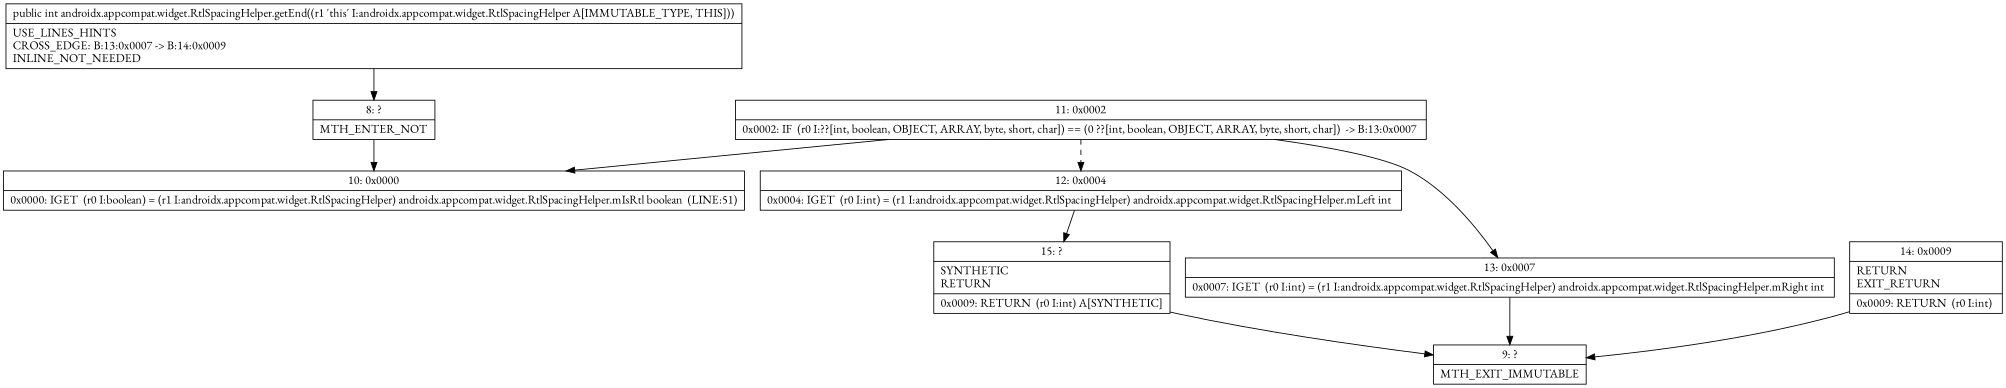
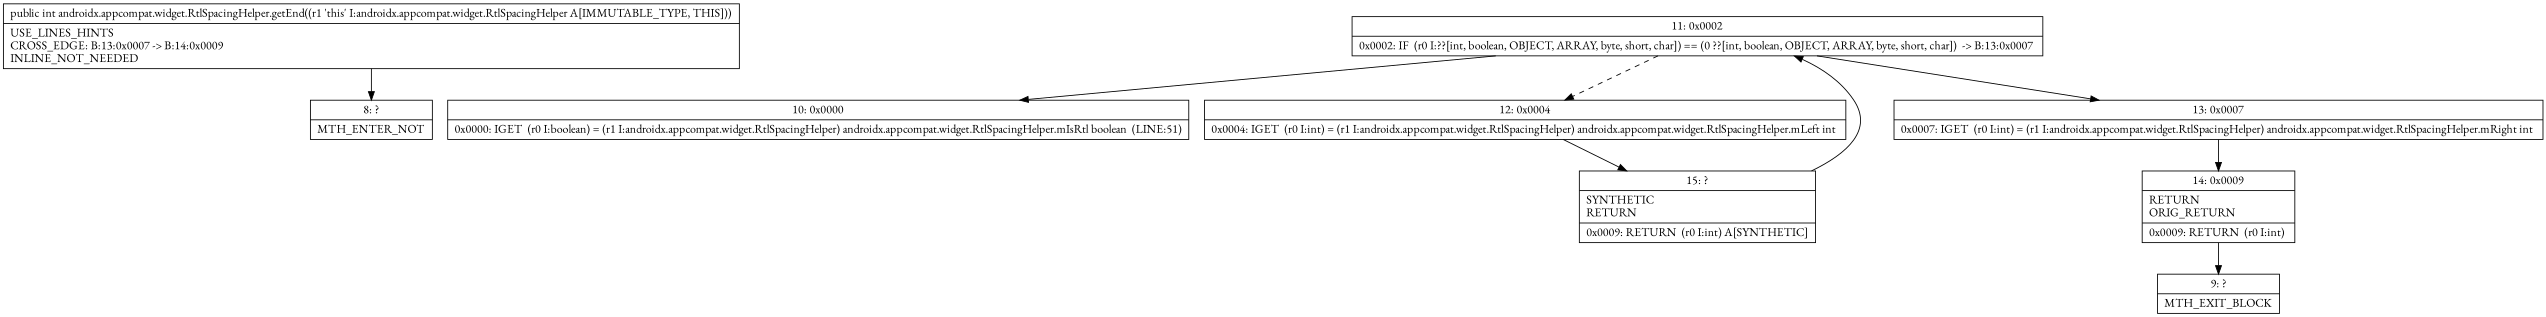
(374, 151) -> none
(1899, 284) -> (2192, 213)
(1510, 317) -> (2219, 151)
(1297, 336) -> (1859, 113)
(1510, 374) -> (2219, 303)
